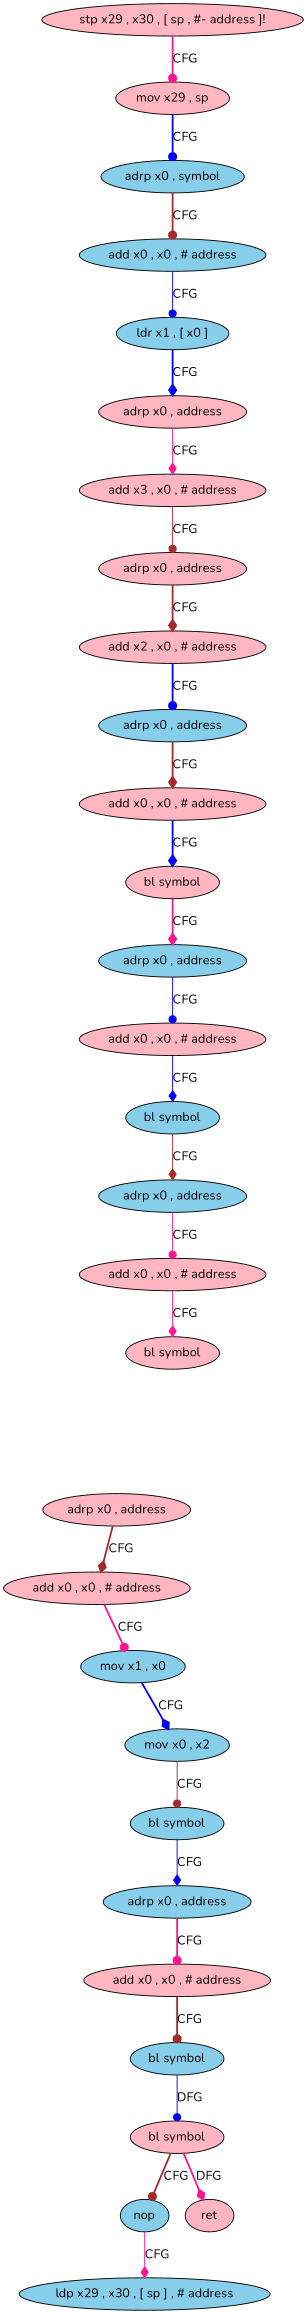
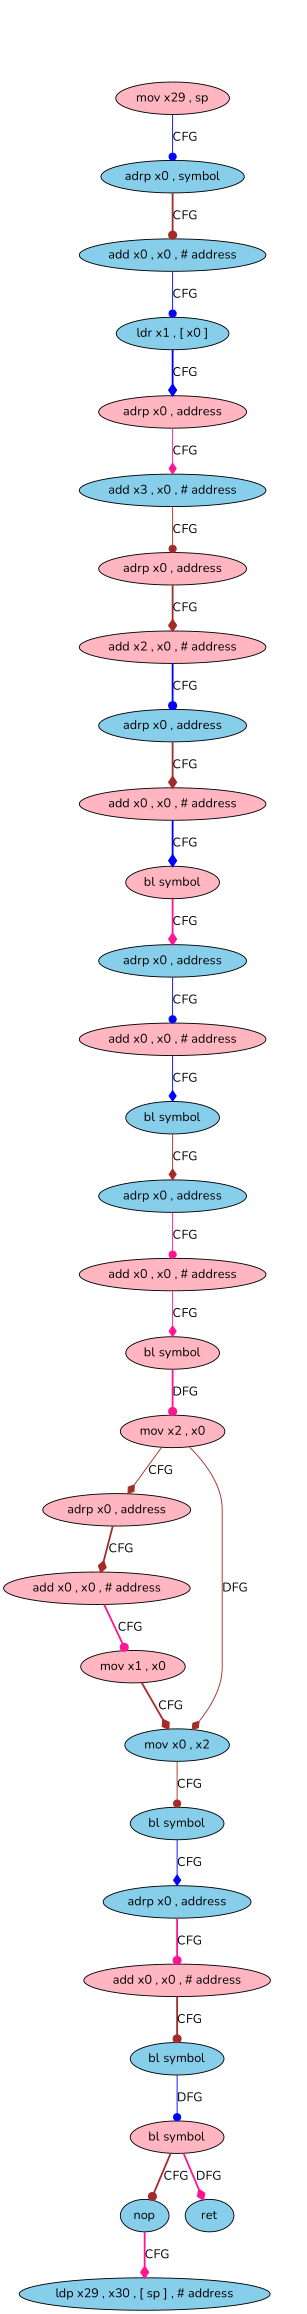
(173, 20) -> none
(173, 134) -> (173, 134)
(173, 490) -> (173, 490)
none -> (173, 1431)
(133, 1667) -> (133, 1667)
(152, 1701) -> (152, 1701)
(210, 2216) -> (210, 2216)
(145, 2249) -> (145, 2249)
